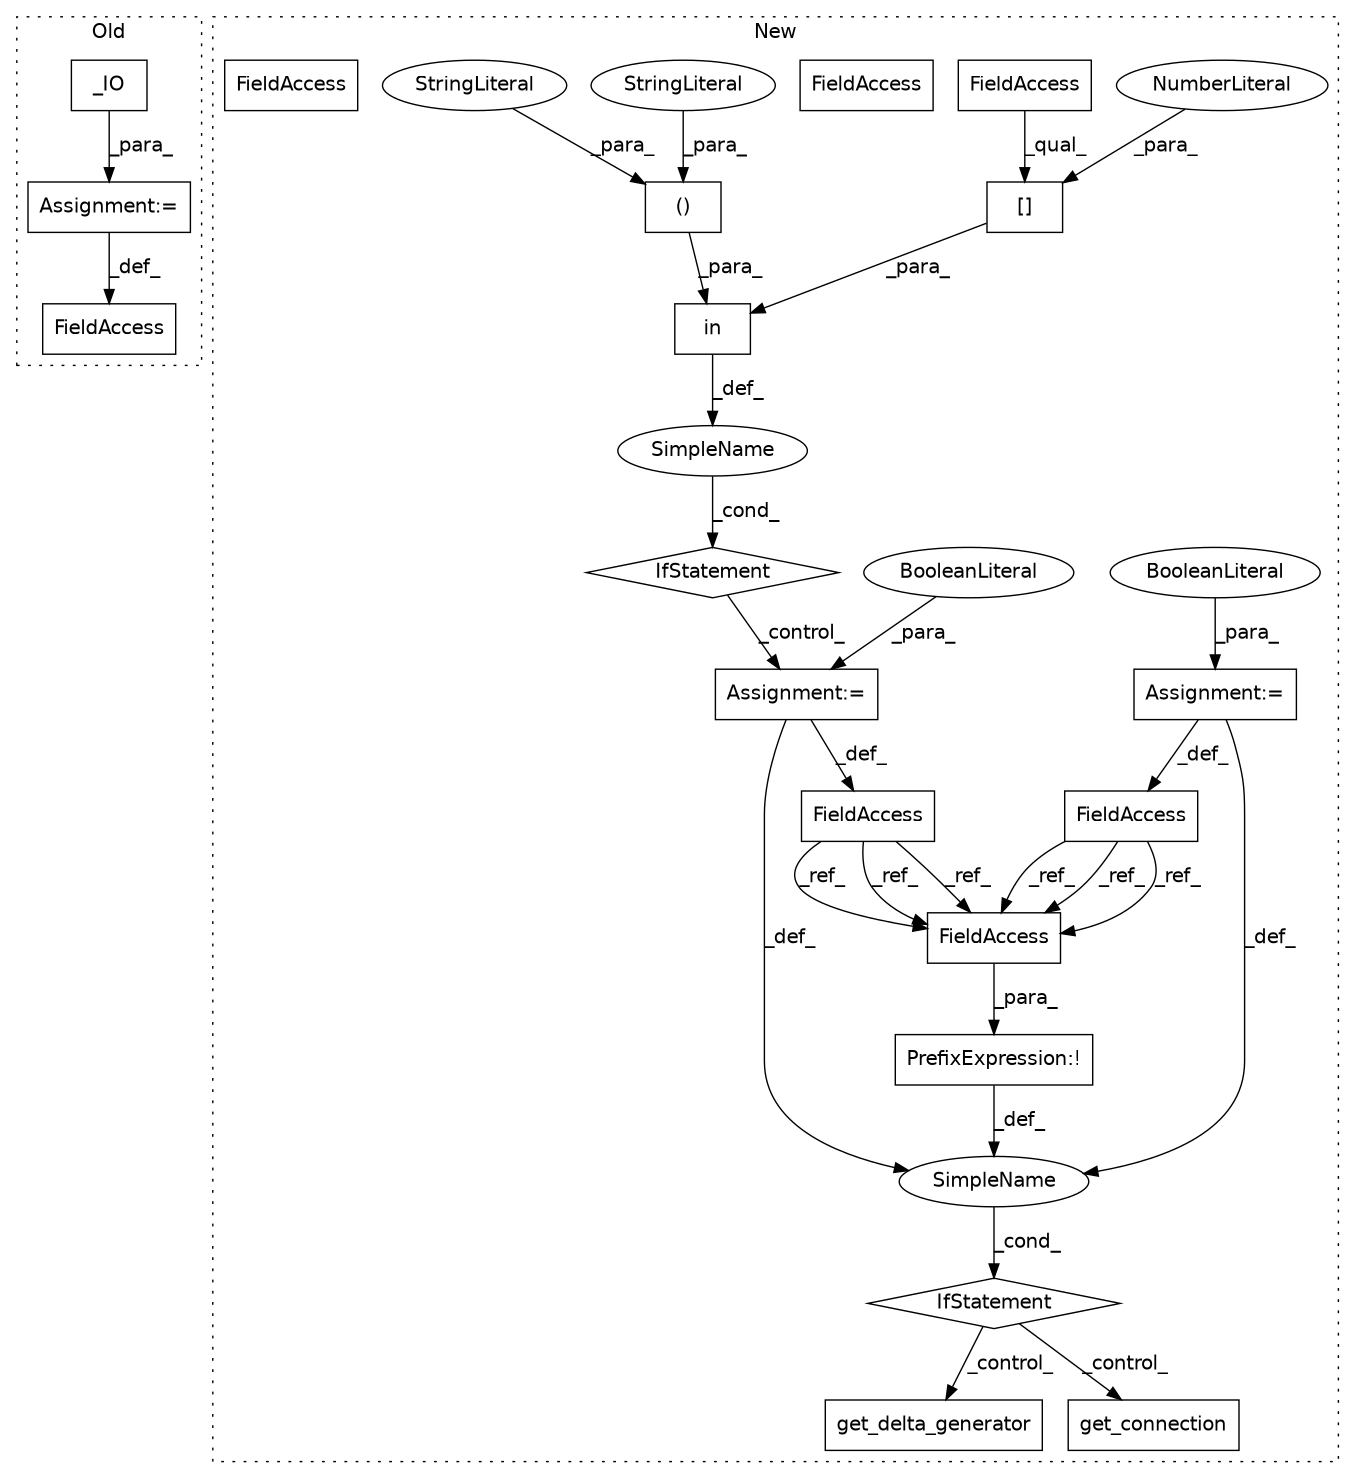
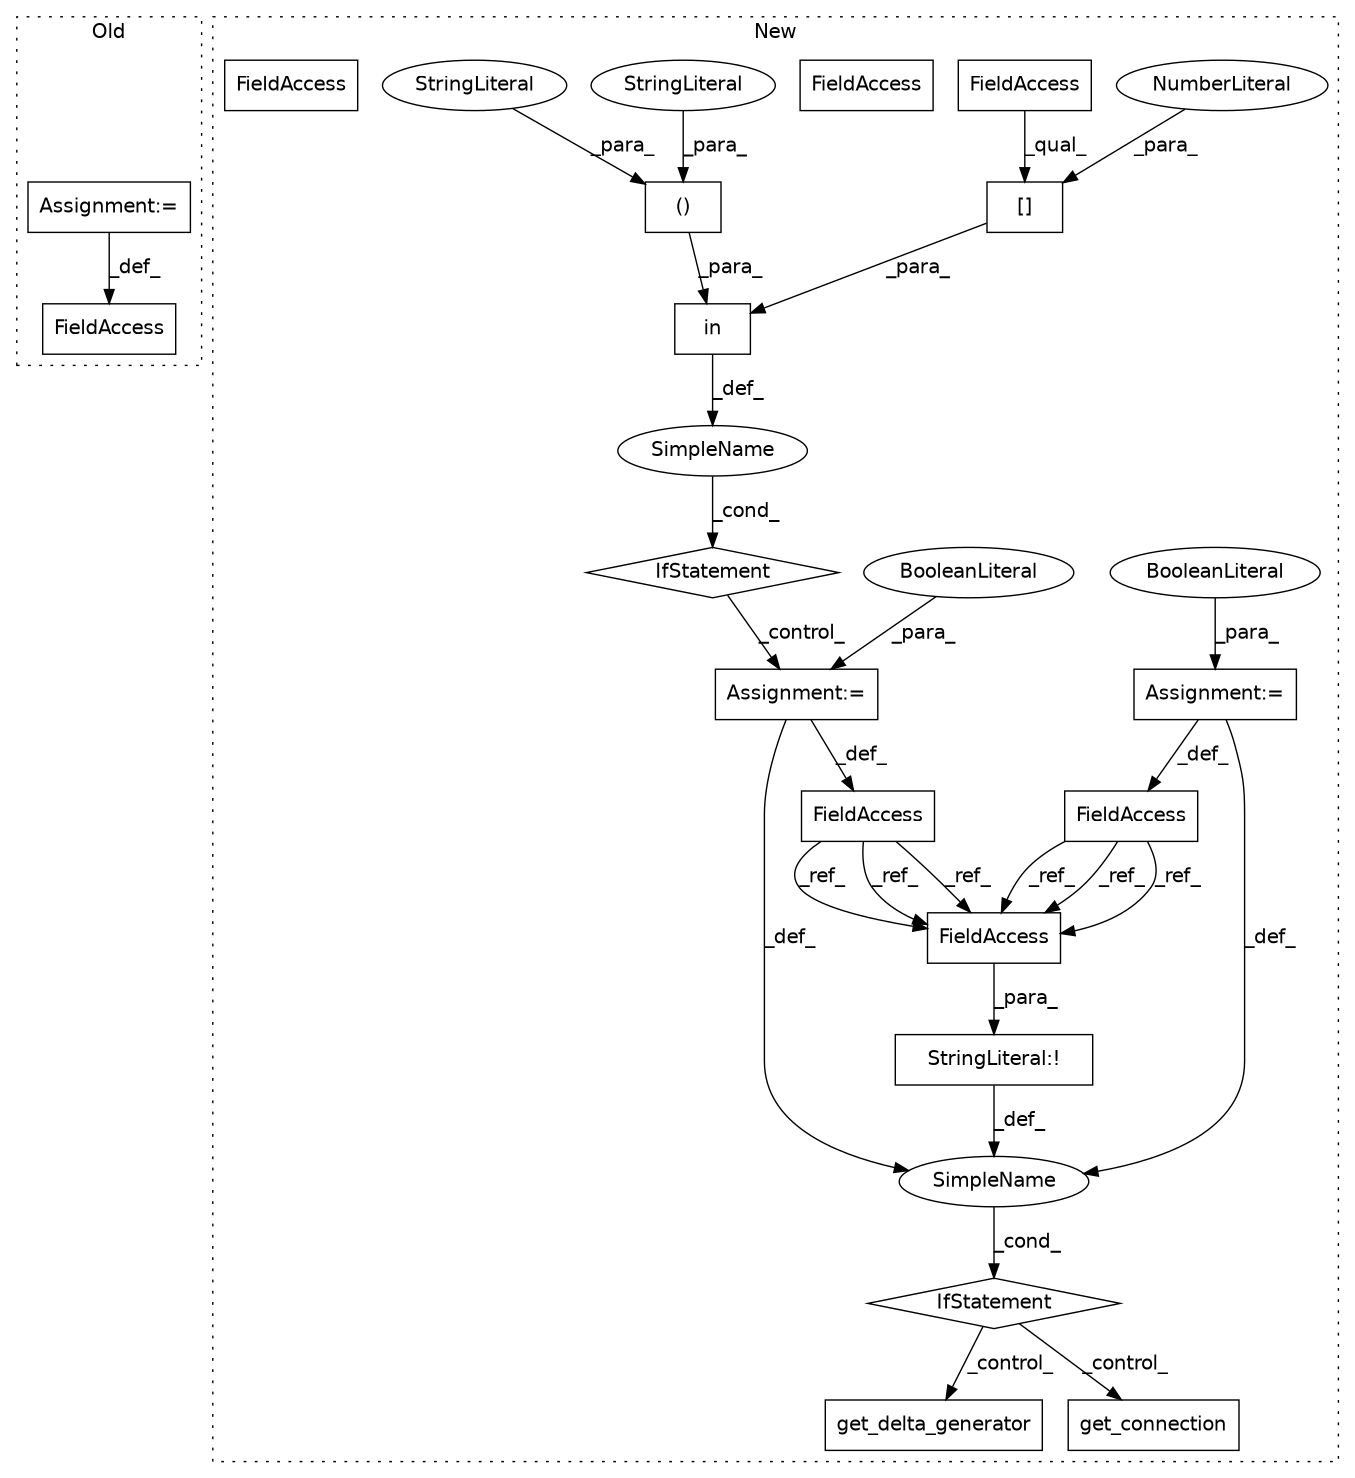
(109, 85) -> none
(994, 1060) -> (994, 1060)
